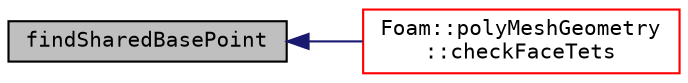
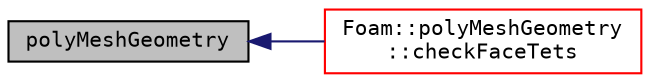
(148, 41) -> (128, 41)
